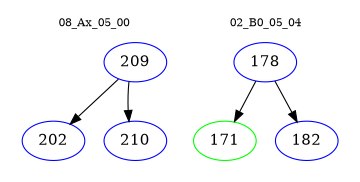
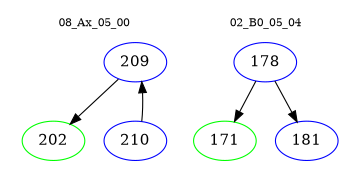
(128, 96) -> (143, 107)
(53, 141) -> (53, 141)
(307, 141) -> (307, 141)
